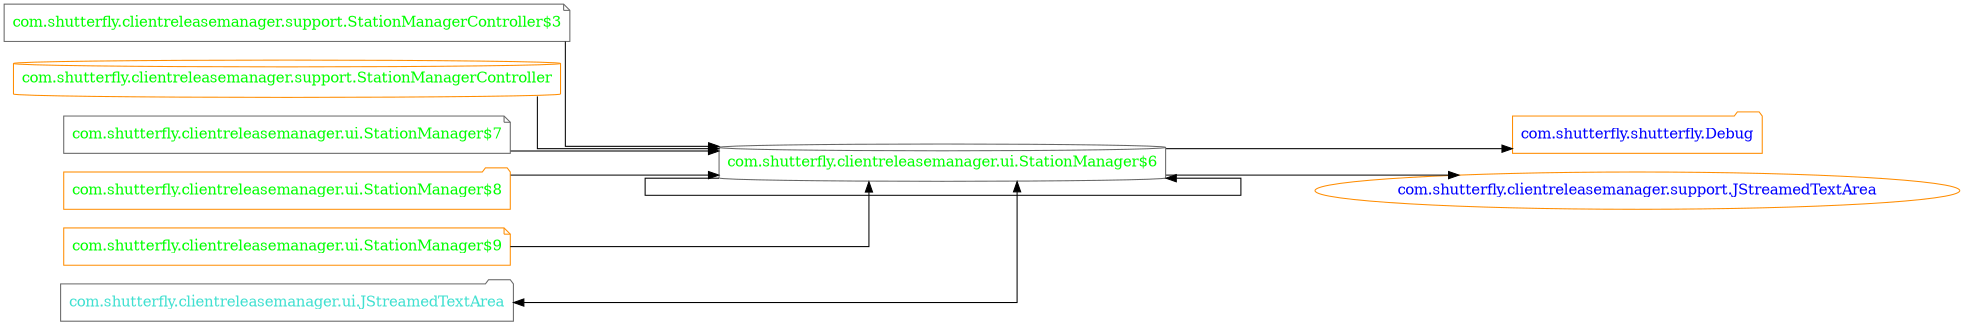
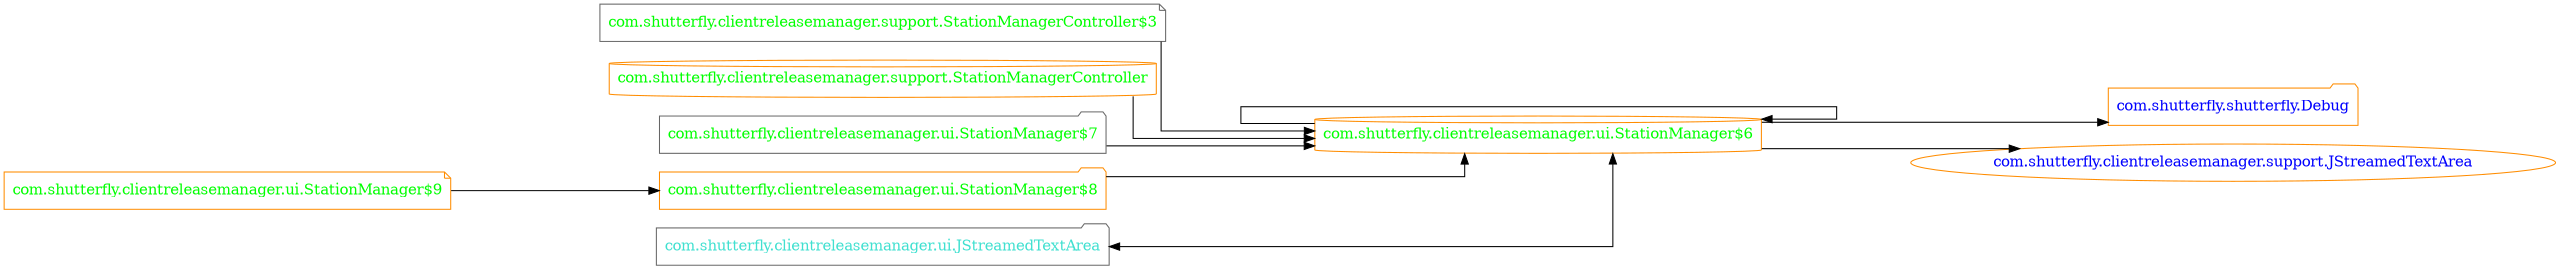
(287, 135) -> (883, 135)
(942, 163) -> (1538, 135)
(717, 247) -> (550, 191)
